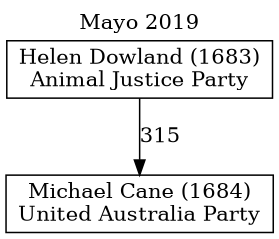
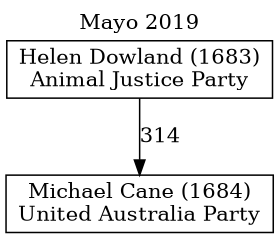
(161, 137) -> (161, 137)
